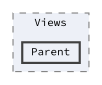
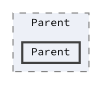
(51, 23) -> (51, 23)
